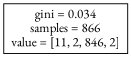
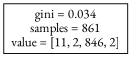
(66, 29) -> (66, 29)
